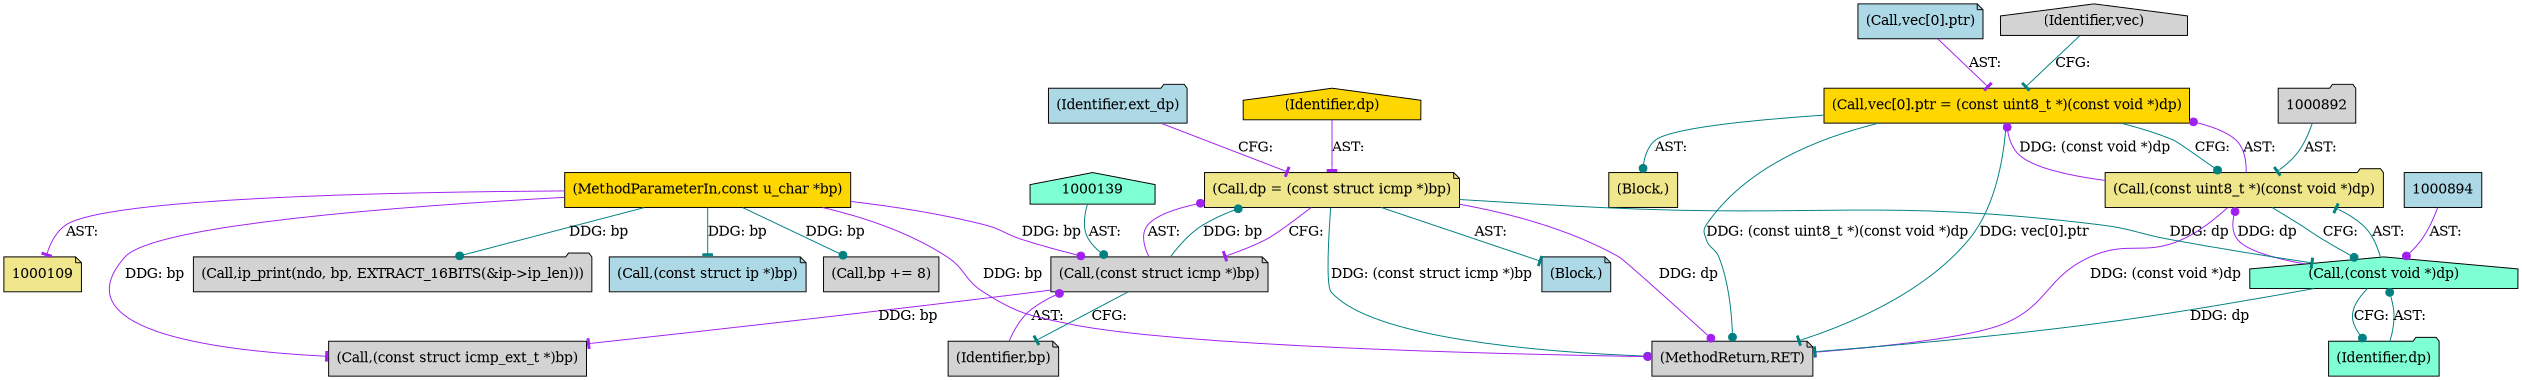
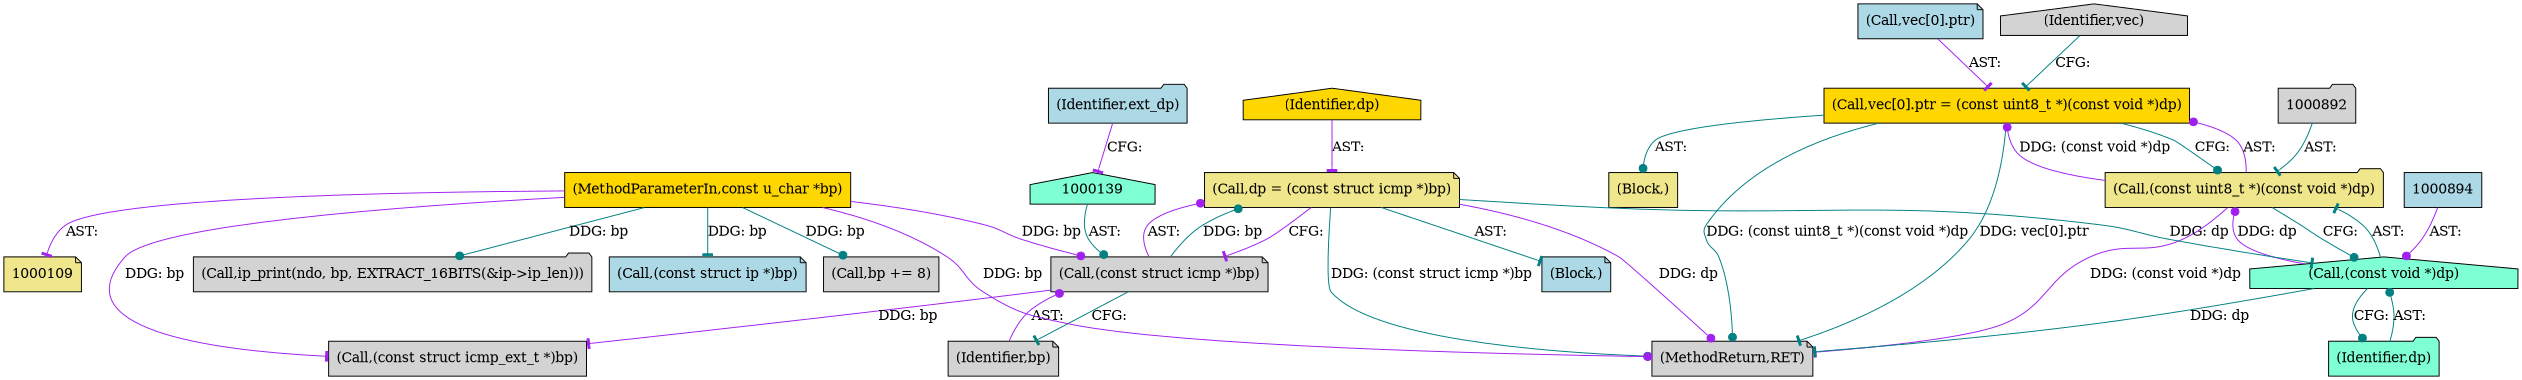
(1223, 147) -> (1106, 146)
